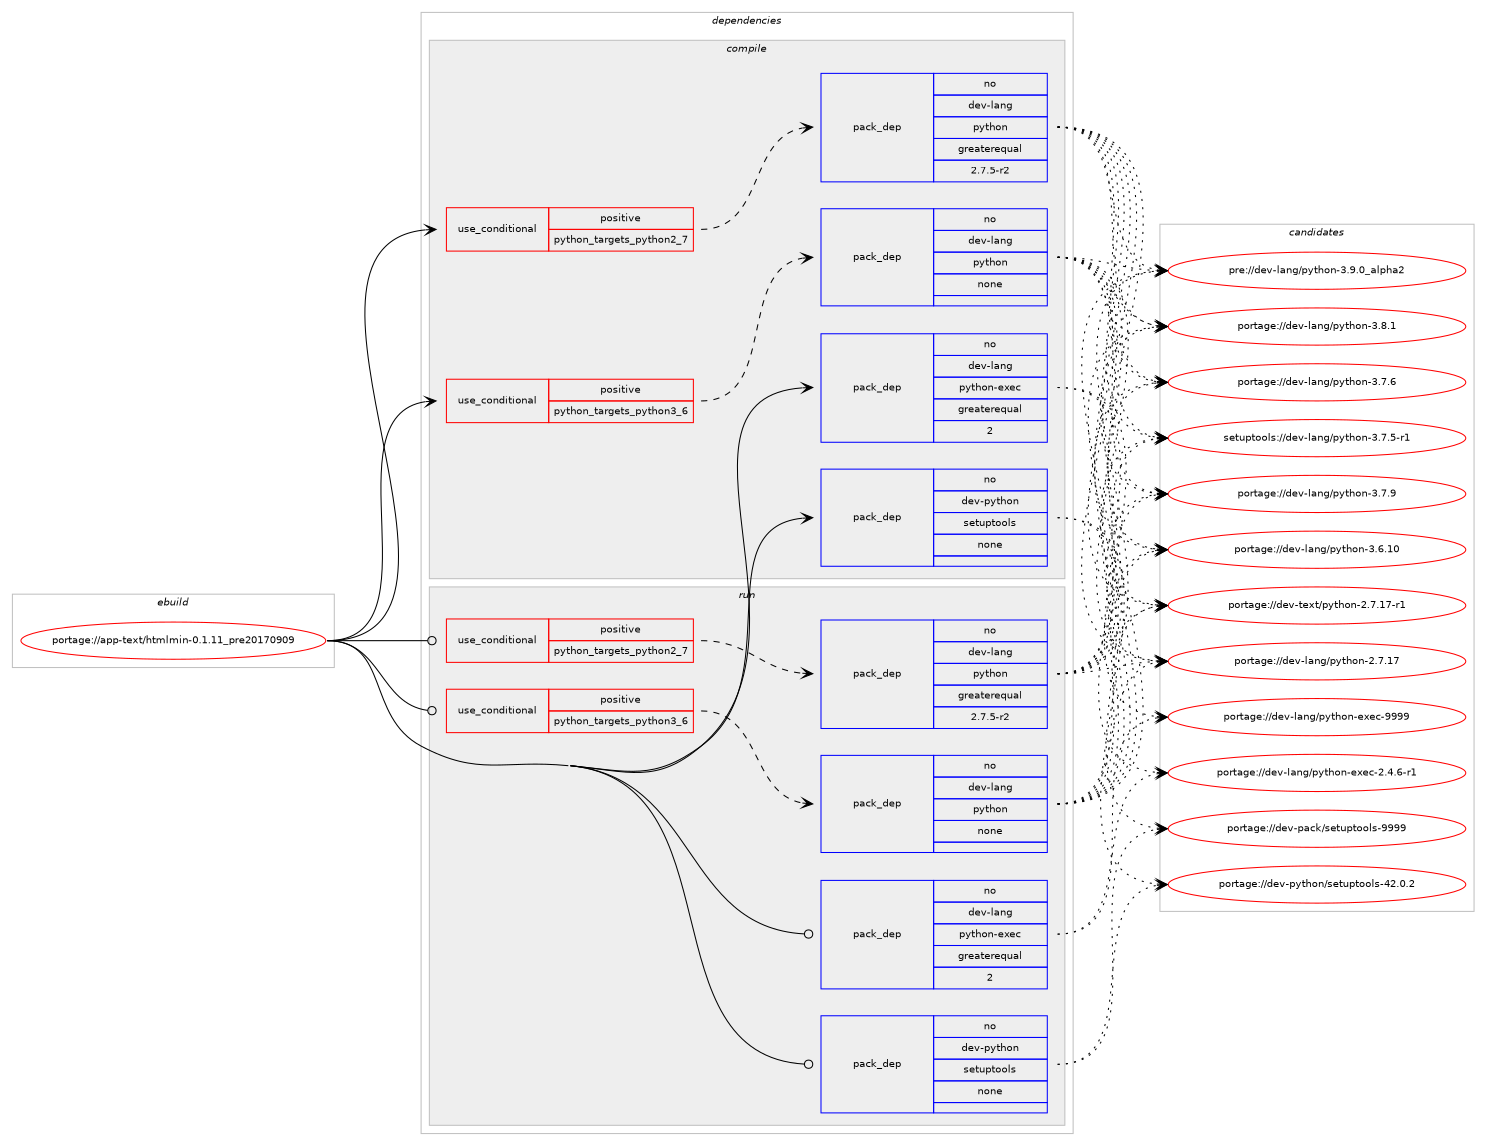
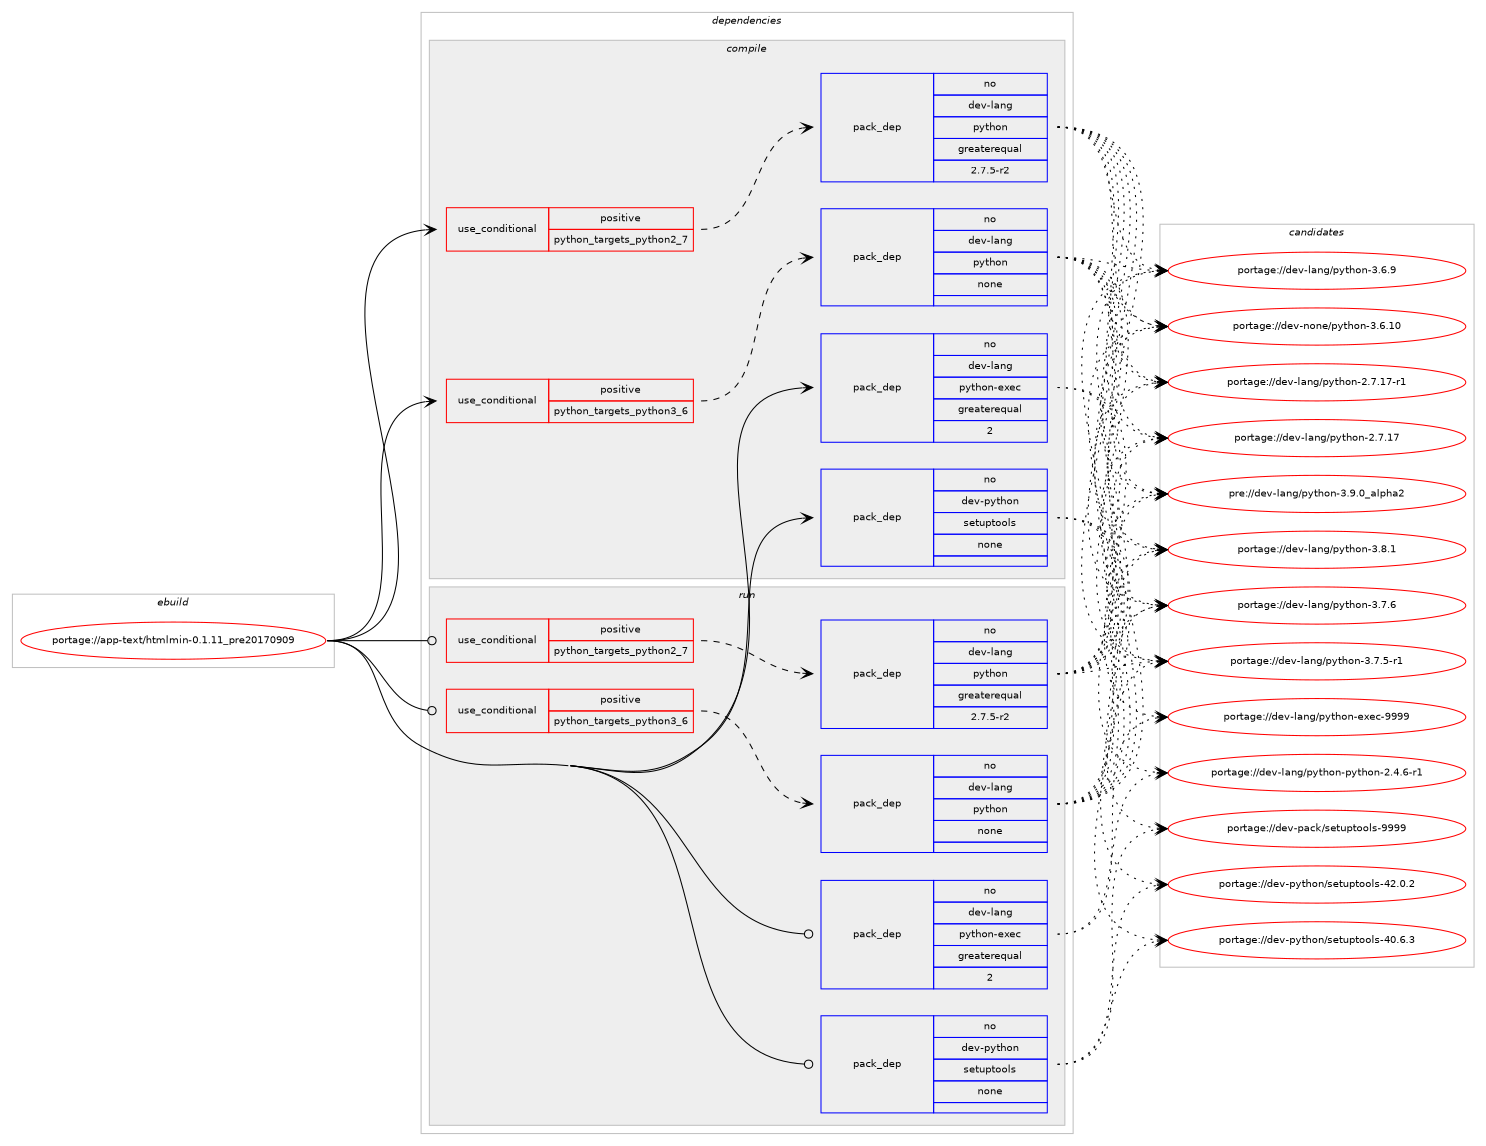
(1317, 438) -> (1317, 661)
(1317, 494) -> (1317, 271)
(1317, 550) -> (1317, 327)
(1317, 606) -> (1317, 382)
(1317, 773) -> (1317, 773)
none -> (1317, 940)
